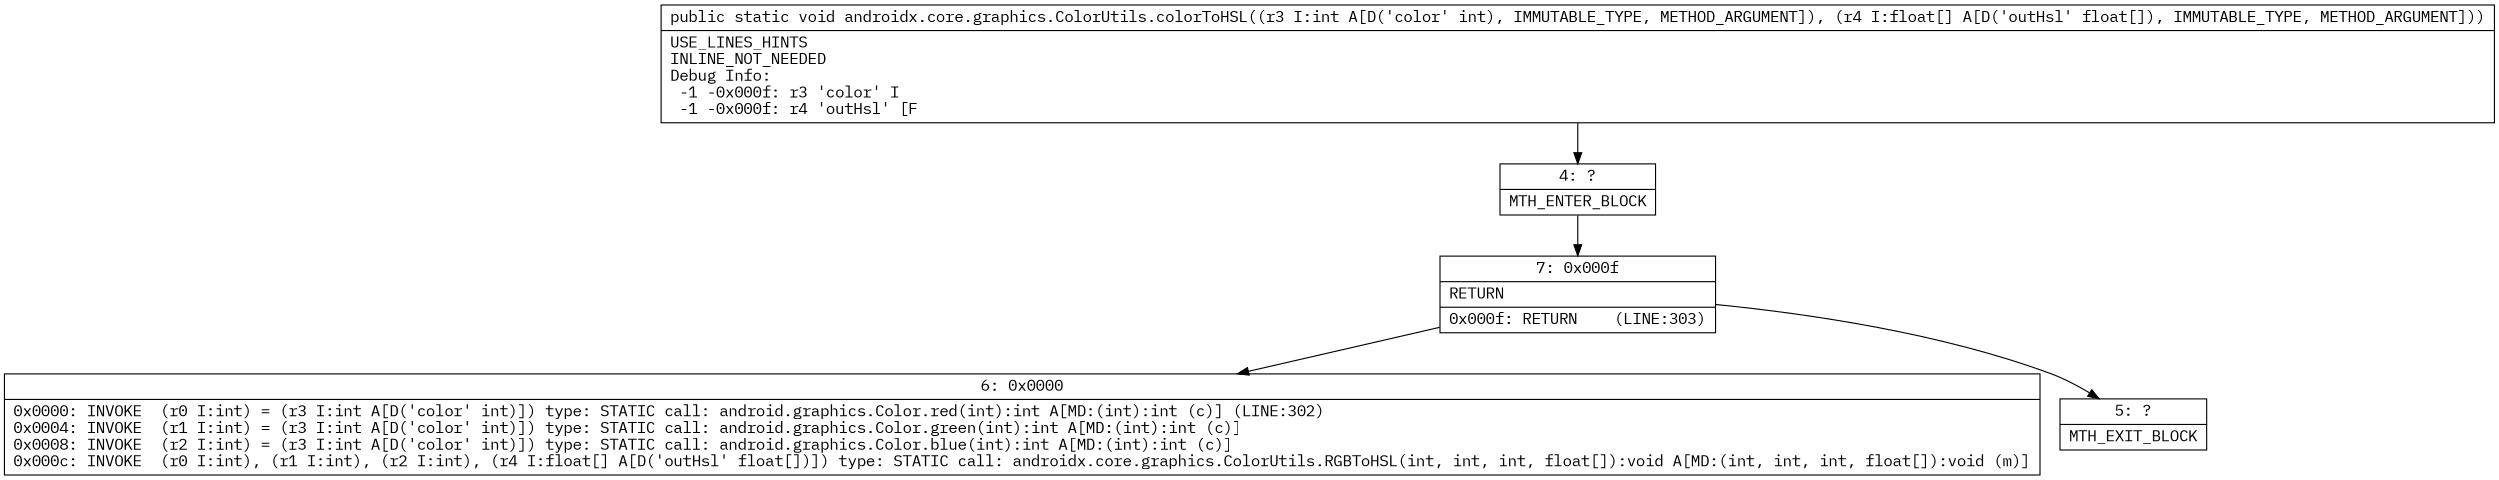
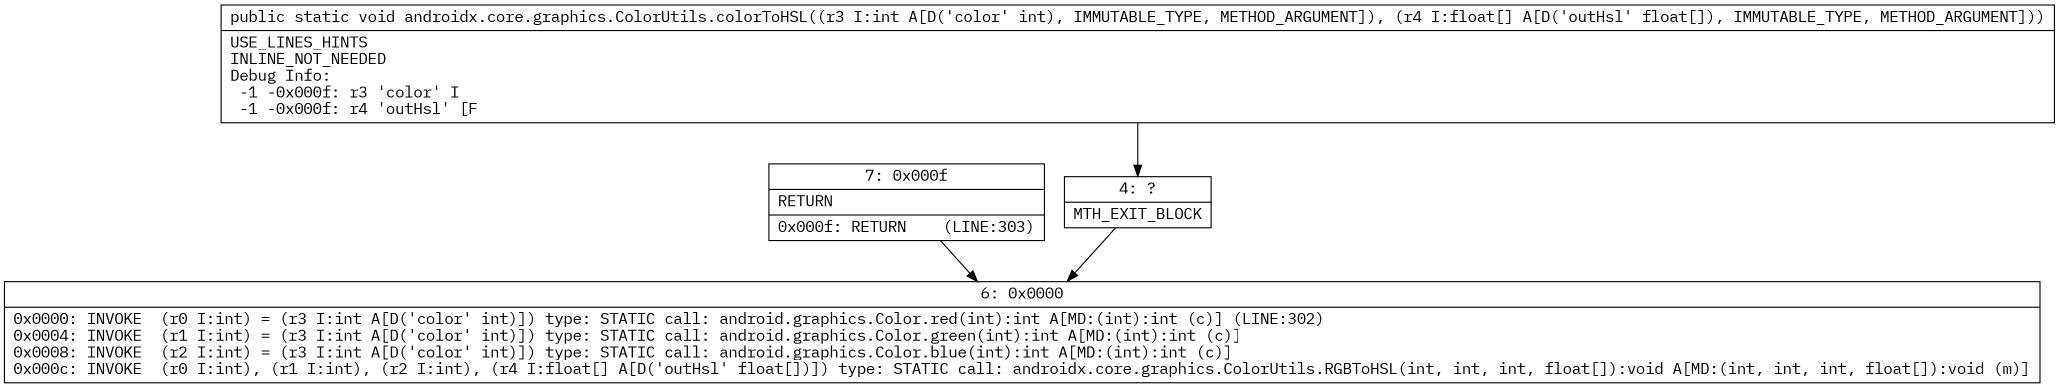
(1578, 202) -> (1138, 214)
(1578, 230) -> (1095, 250)
(2133, 424) -> none
